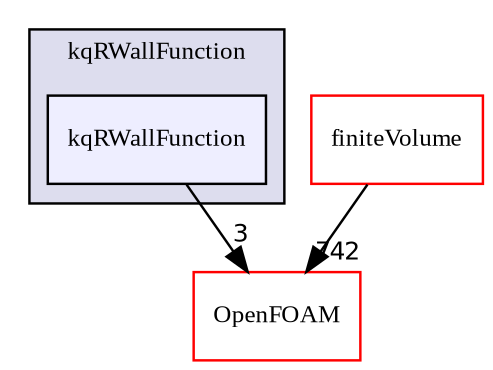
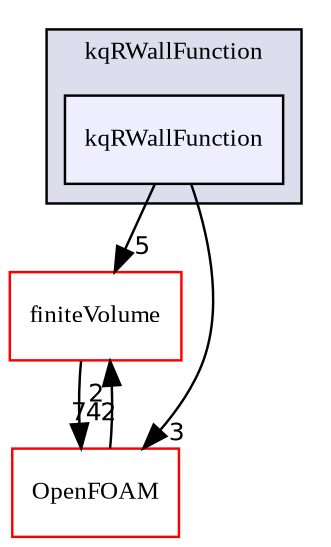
none -> (139, 219)
none -> (112, 417)
